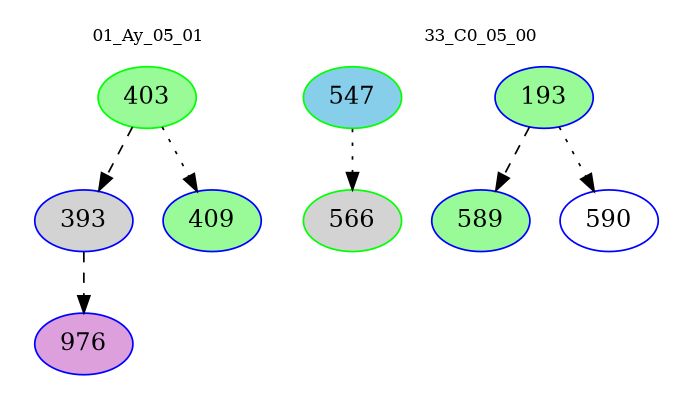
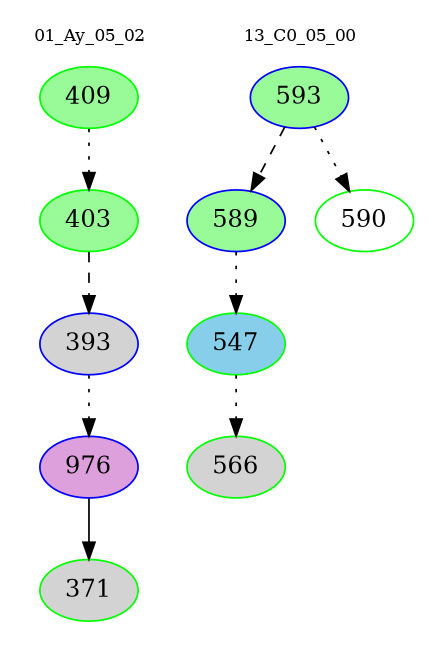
(148, 37) -> (90, 37)
(481, 37) -> (300, 37)
(544, 98) -> (299, 98)
(176, 151) -> (89, 151)
(212, 221) -> (89, 98)
(609, 221) -> (364, 221)
(84, 274) -> (89, 397)
none -> (236, 274)
none -> (89, 590)
